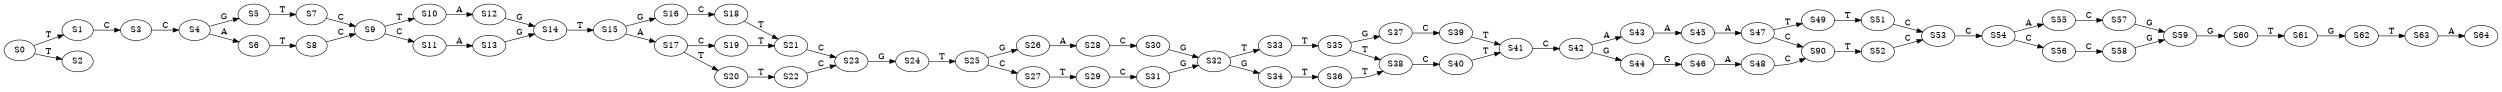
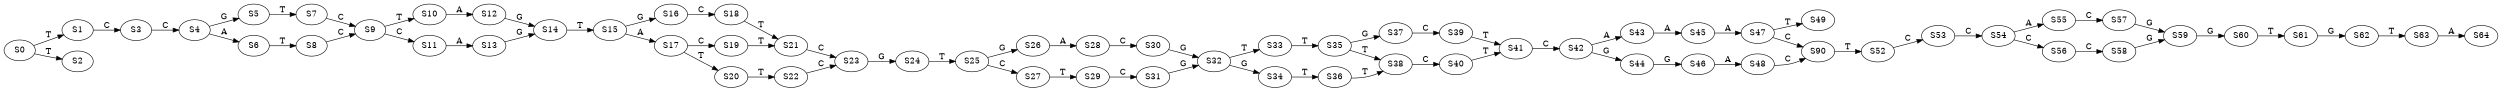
(1878, 20) -> none
